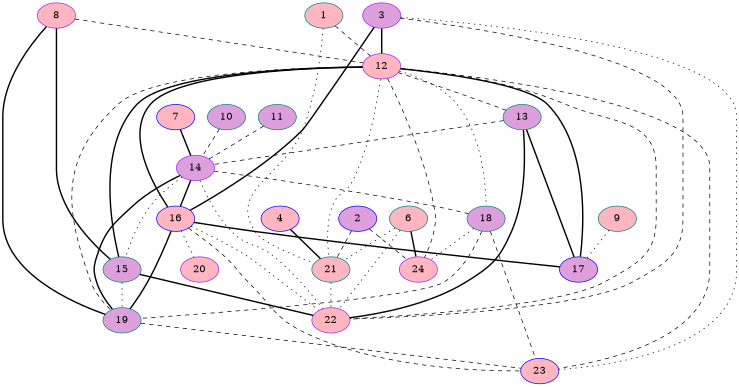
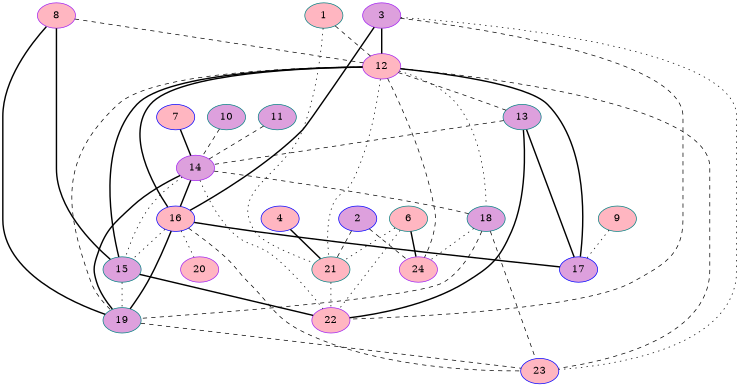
(656, 221) -> none
(258, 264) -> (149, 244)
